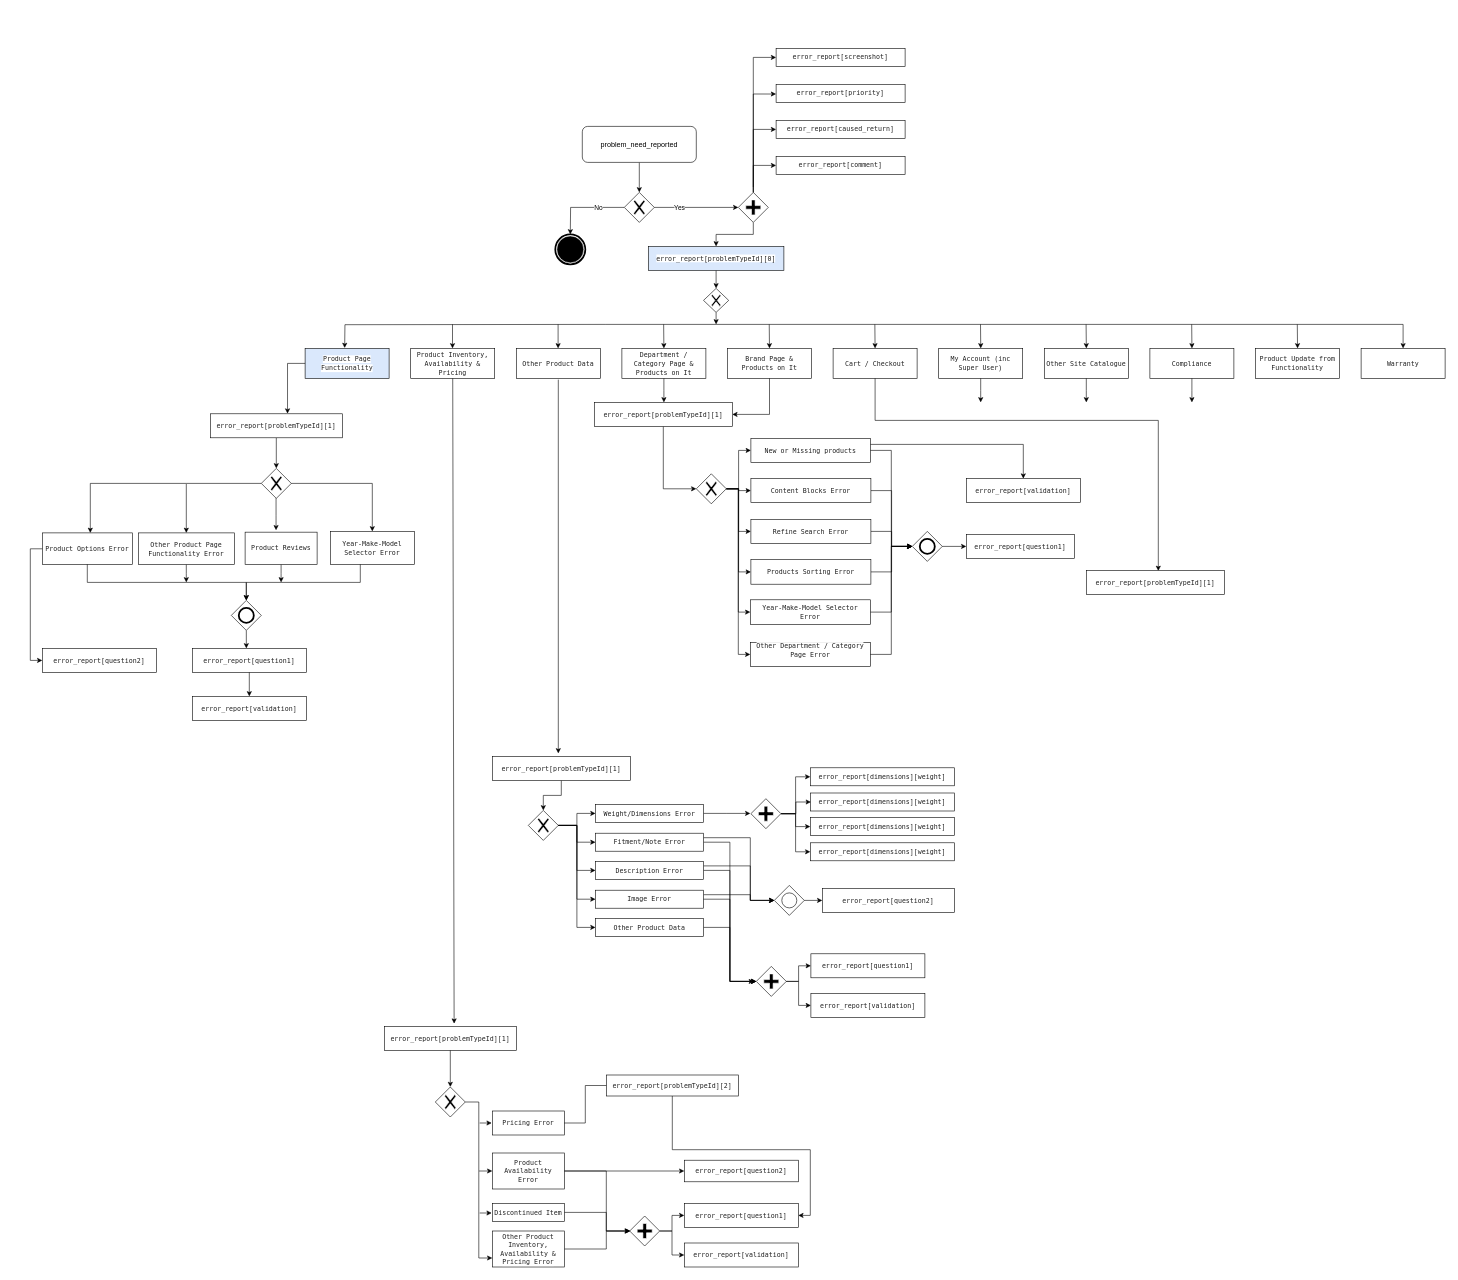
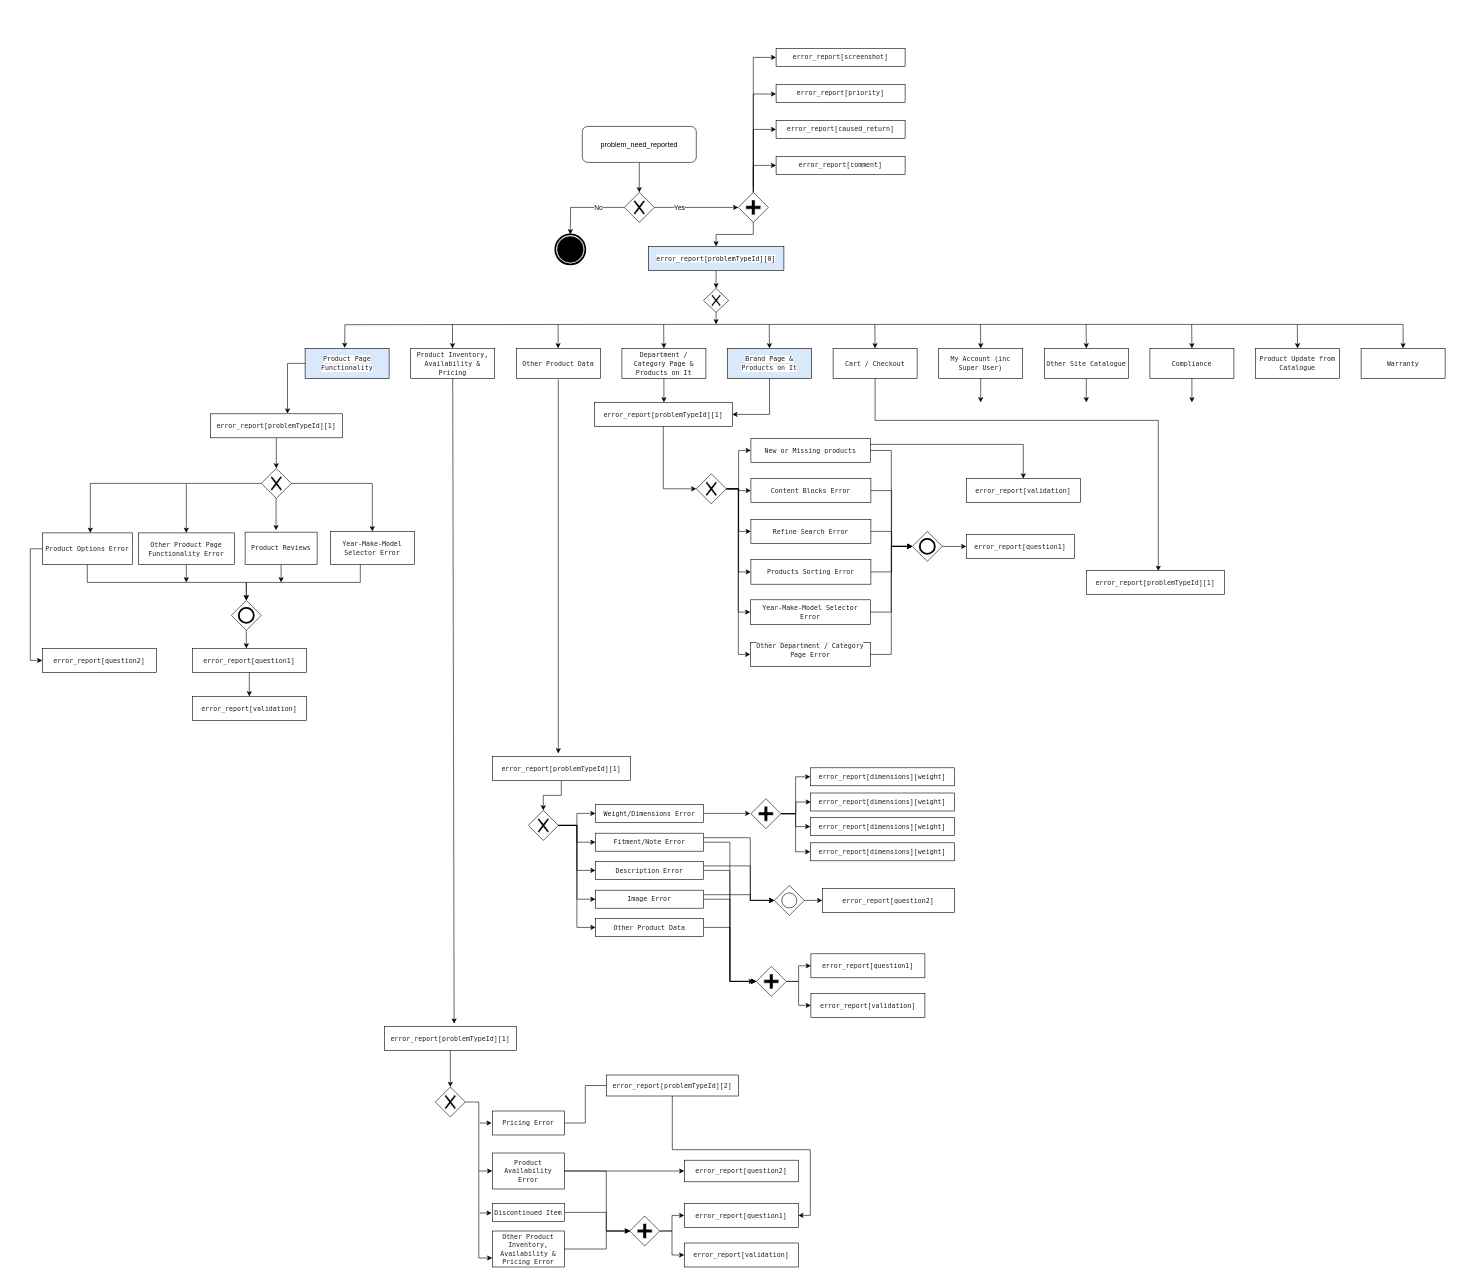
(770, 363) -> (770, 363)
(1298, 363) -> (1298, 363)
